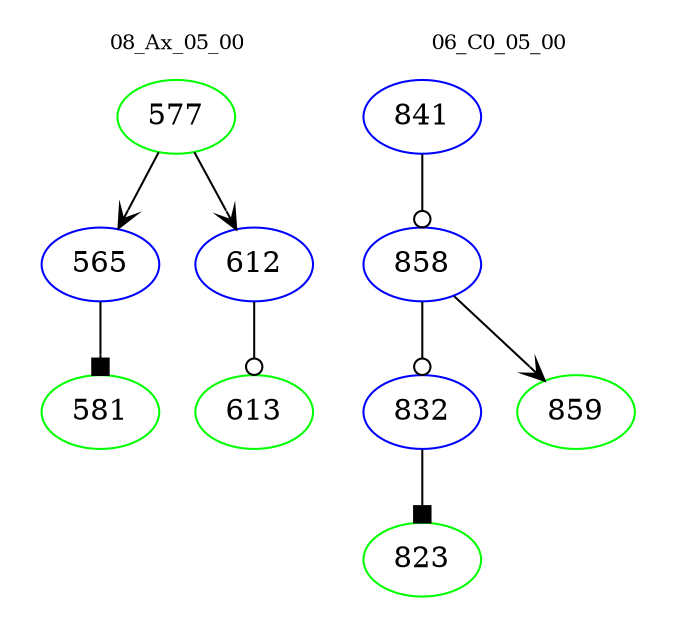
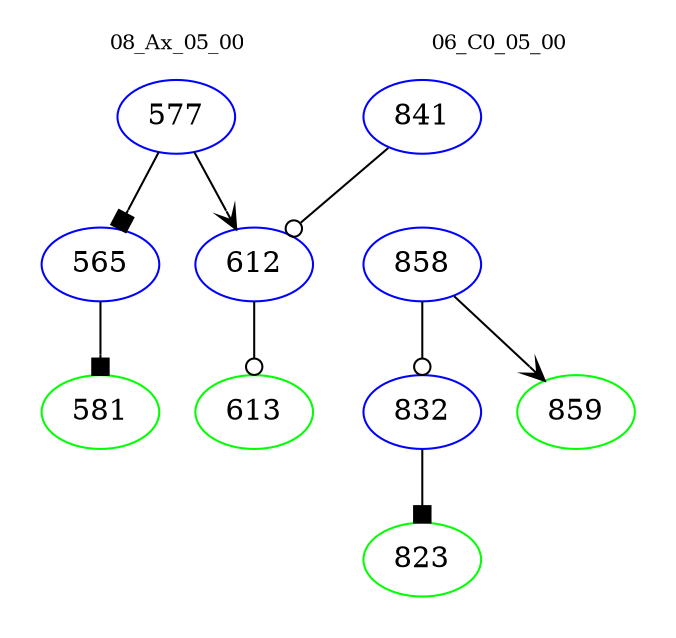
(176, 117) -> (176, 117)
(143, 181) -> (143, 181)
(422, 183) -> (360, 172)
